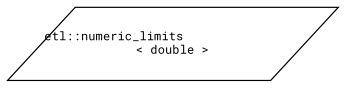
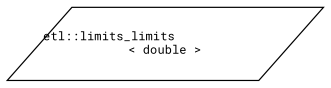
(173, 44) -> (165, 44)
